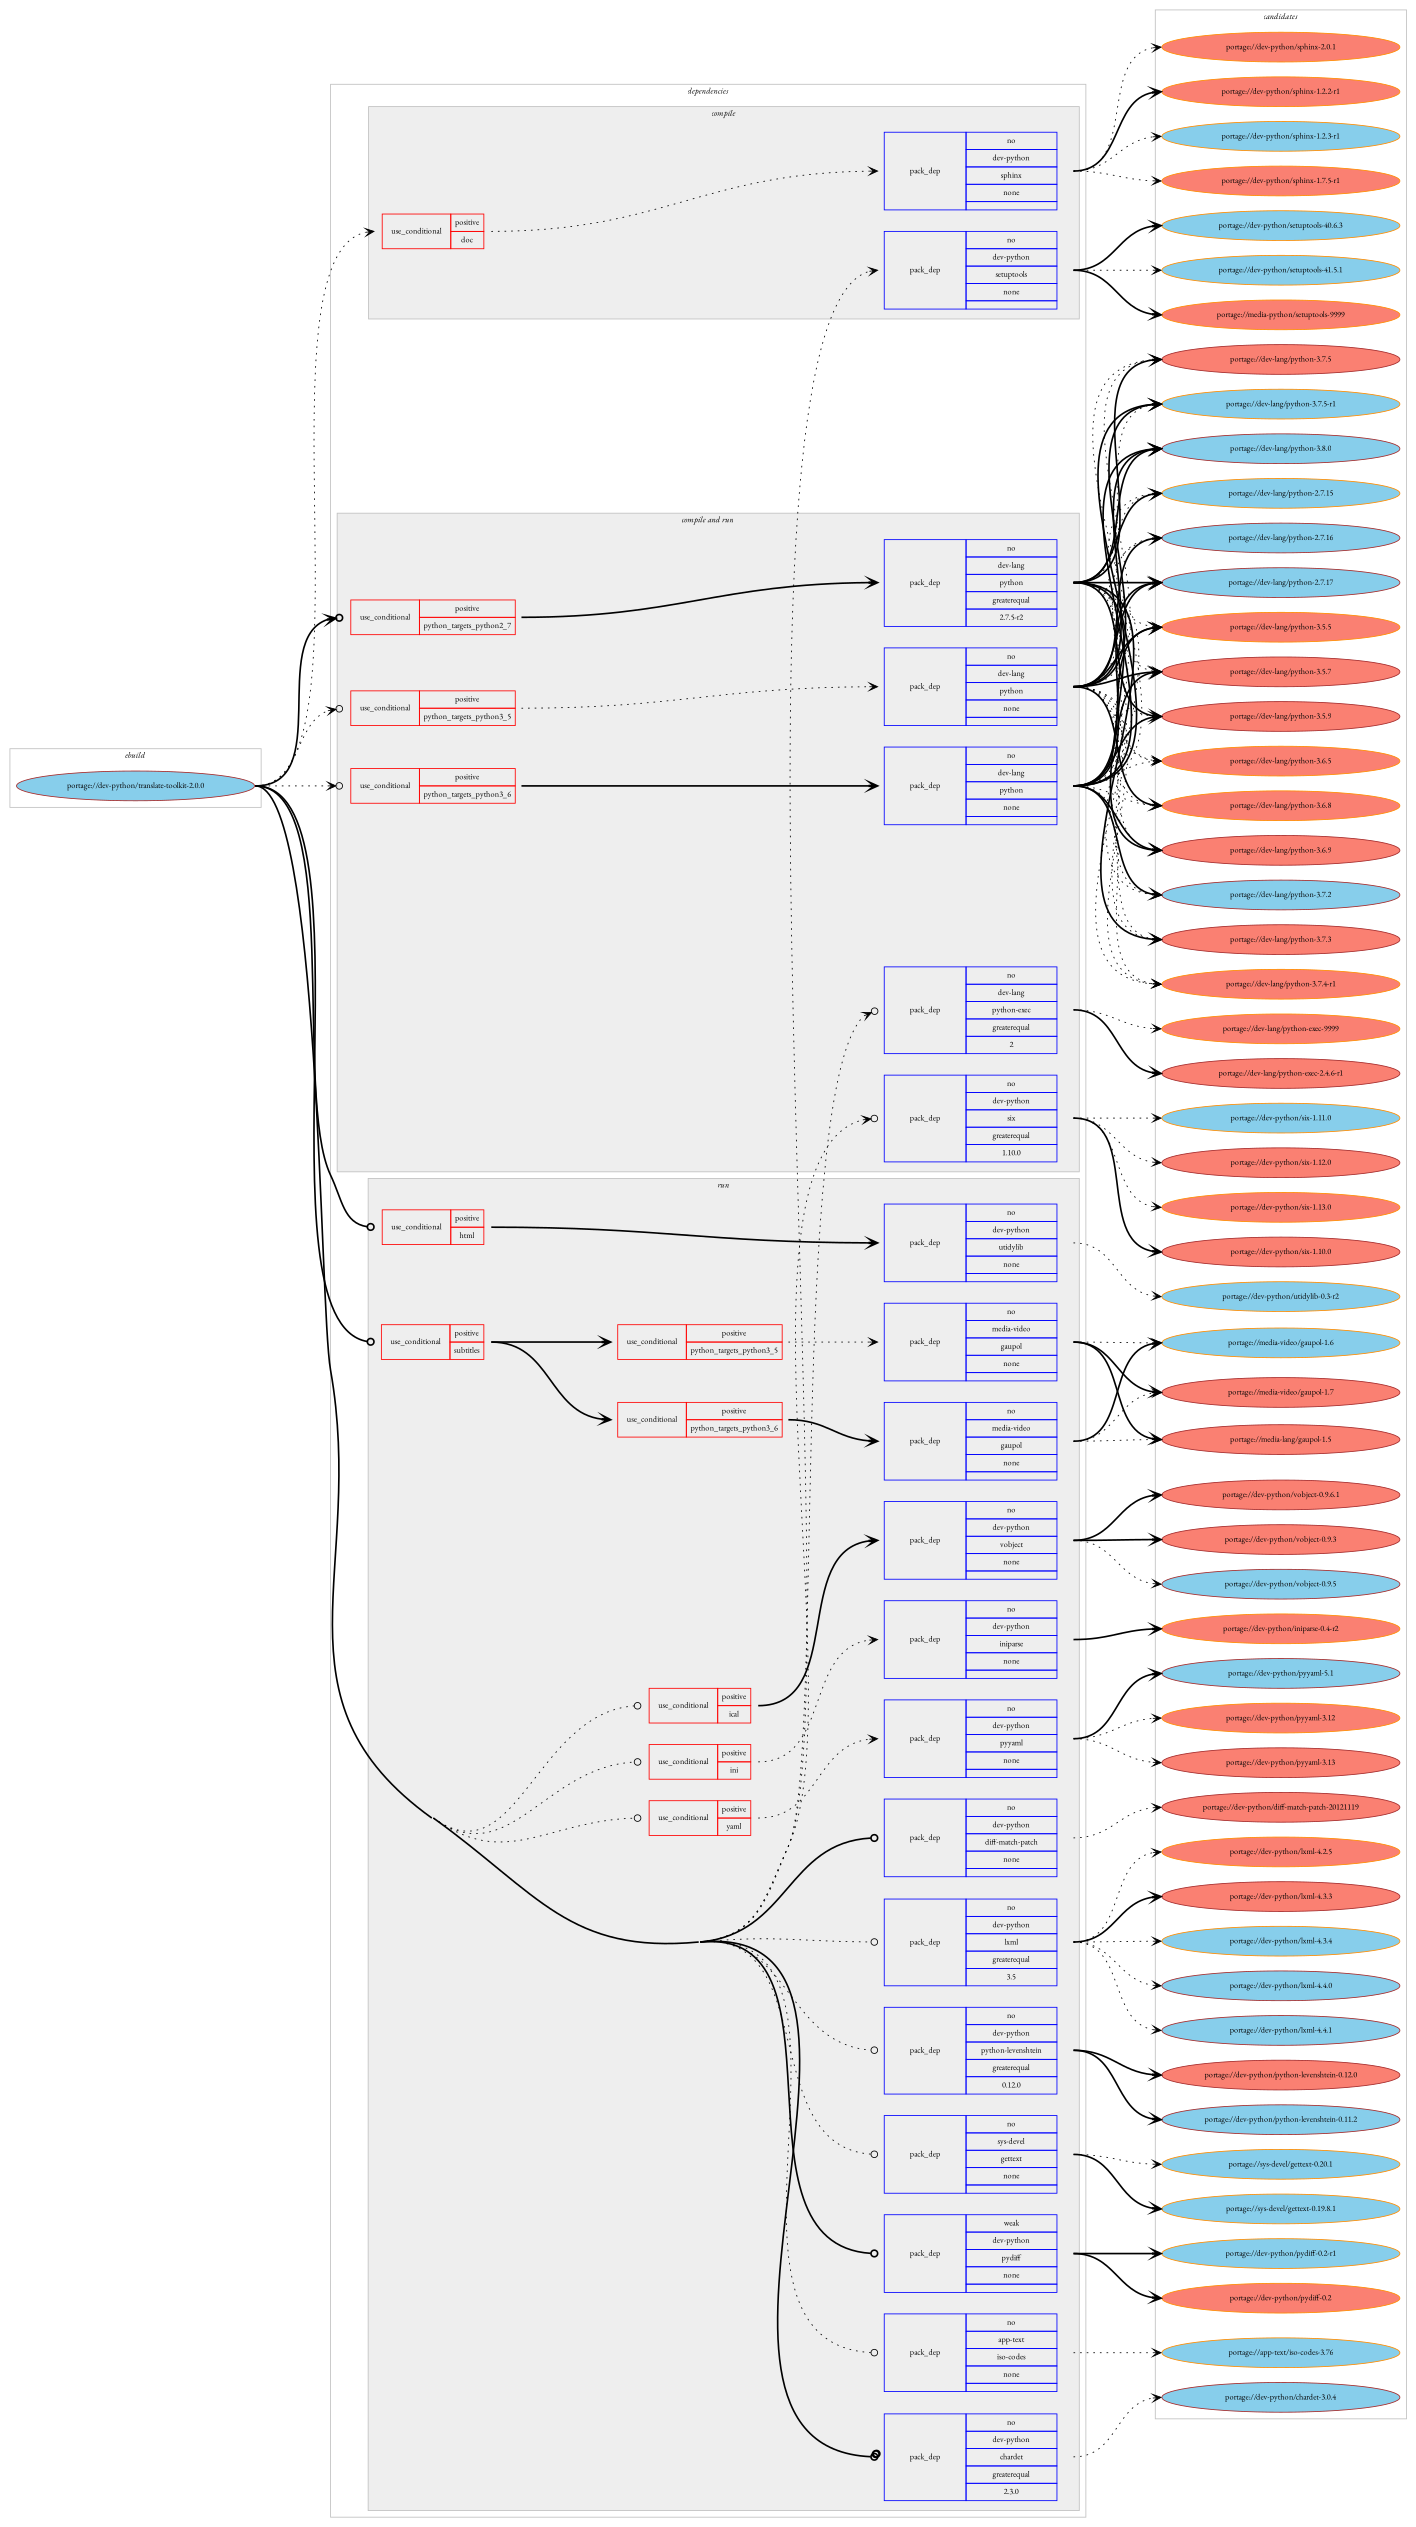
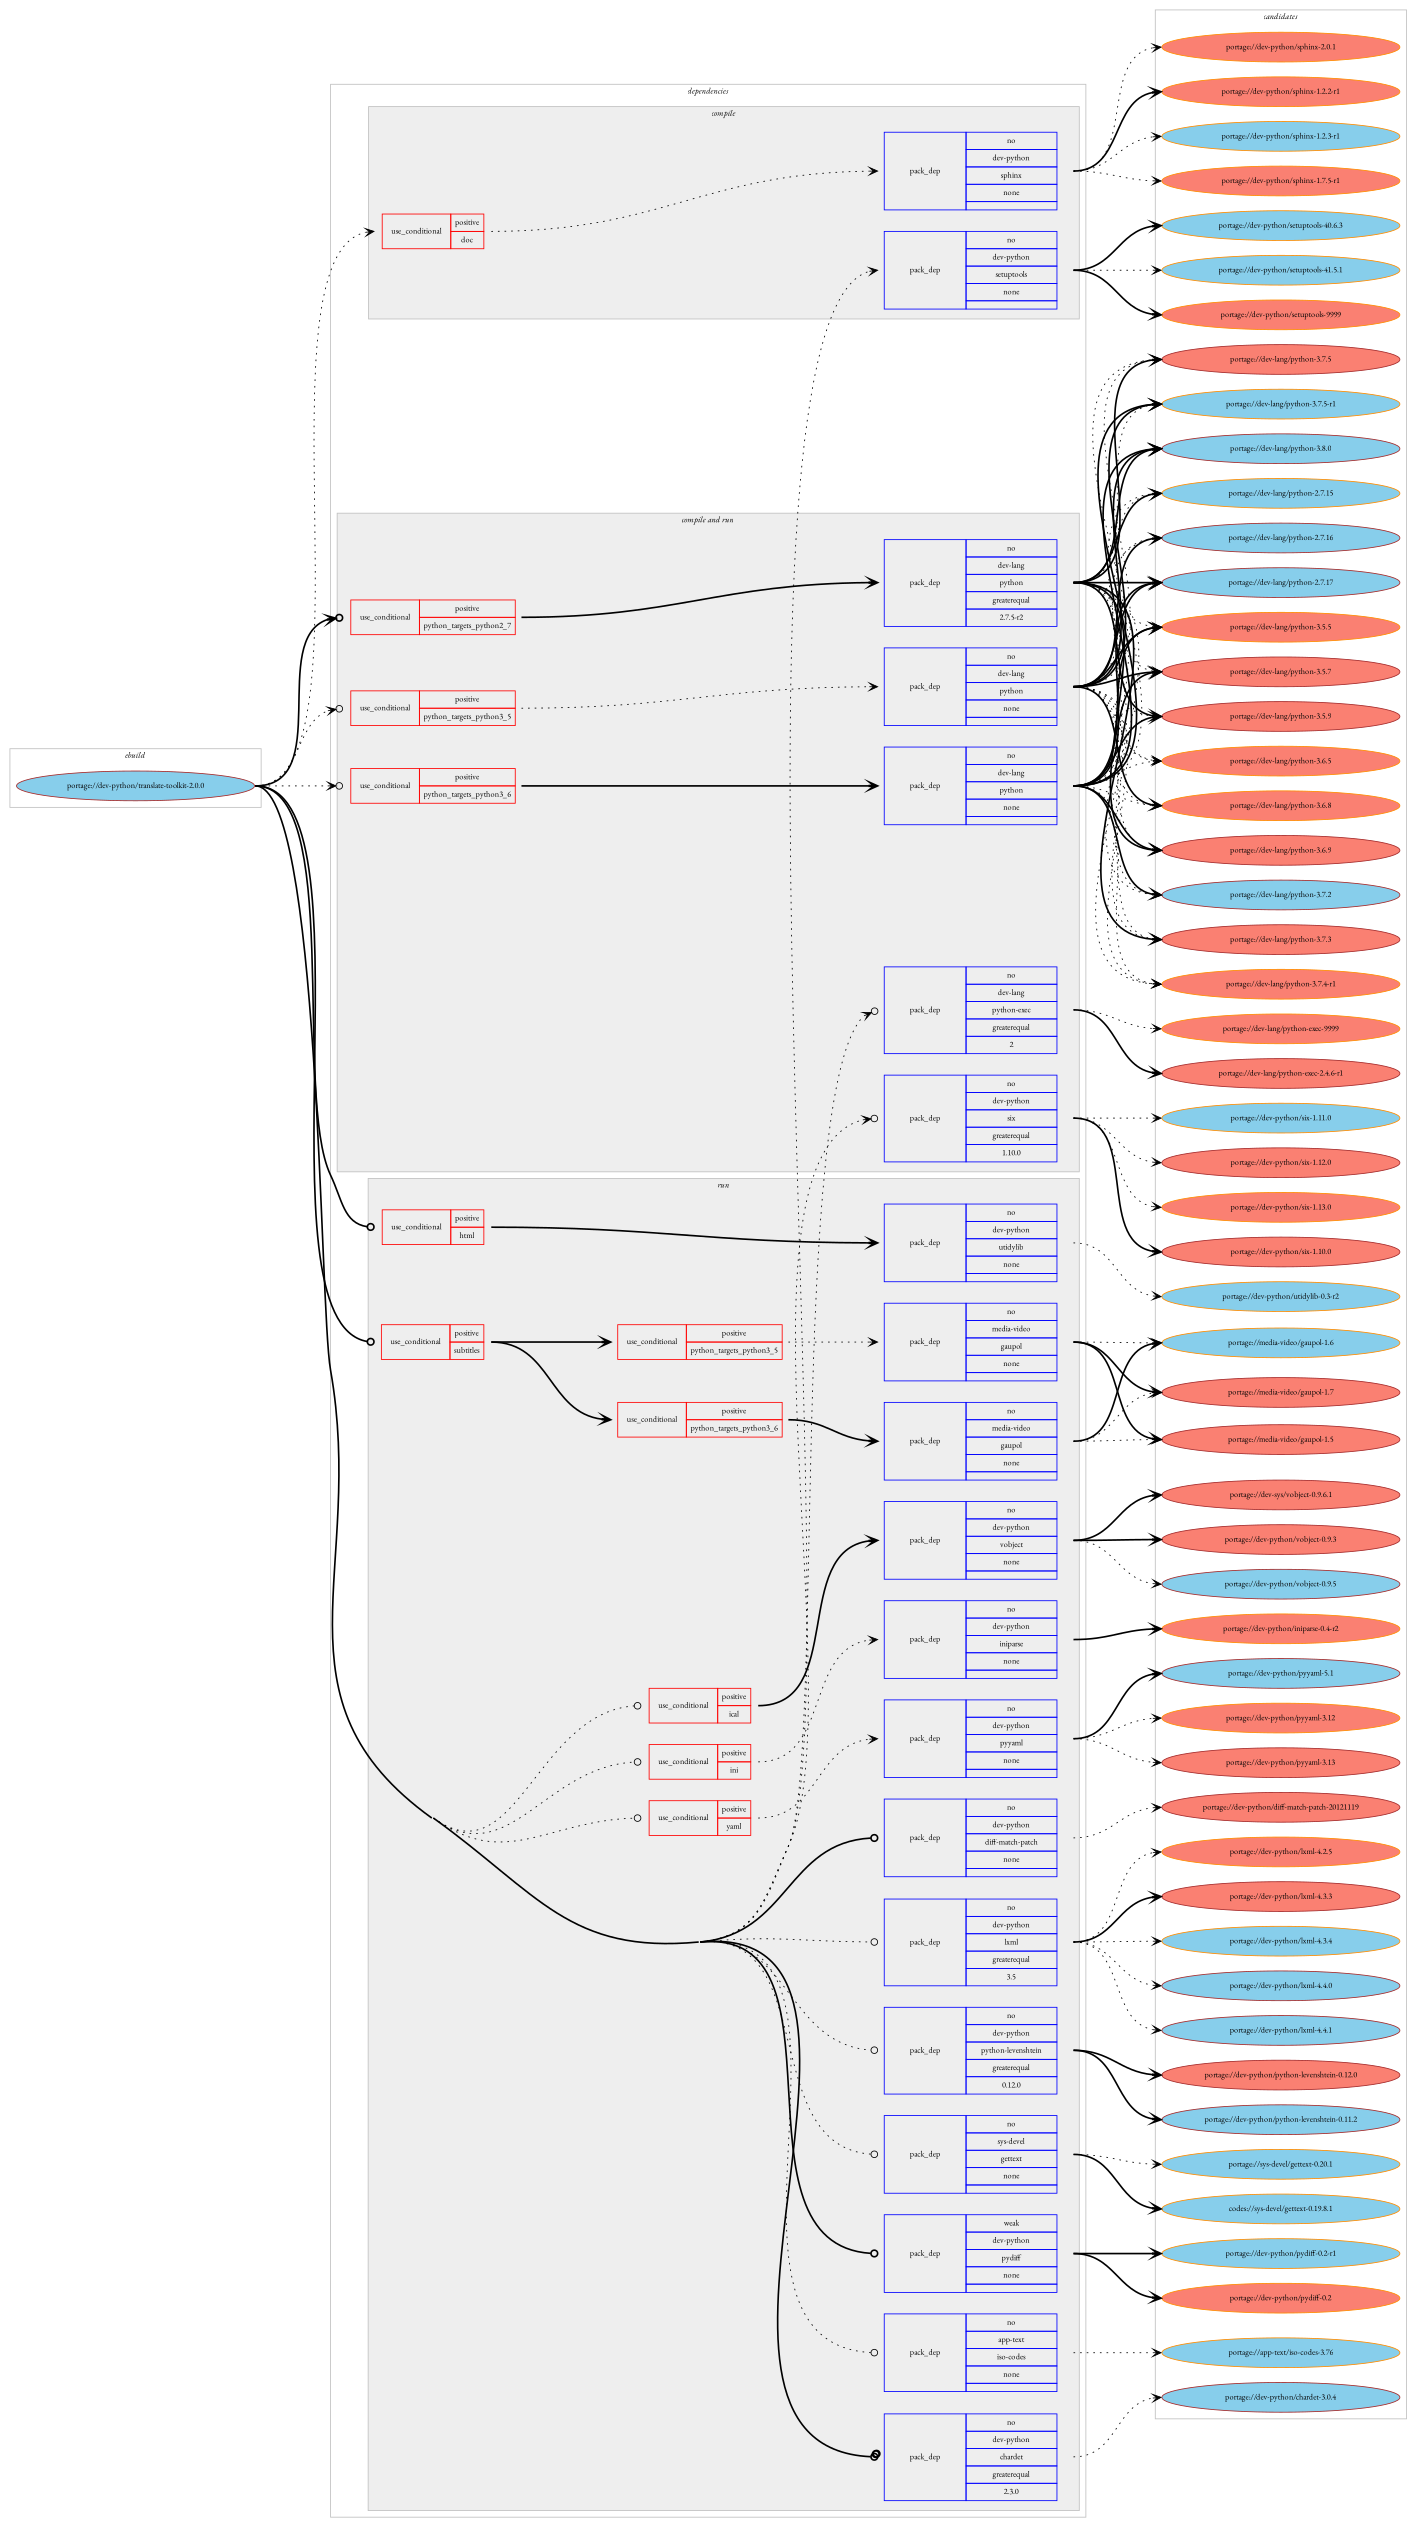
(1281, 315) -> (1281, 315)
(1281, 1440) -> (1281, 1440)
(1281, 1495) -> (1281, 1495)
(1281, 2209) -> (1281, 2209)
